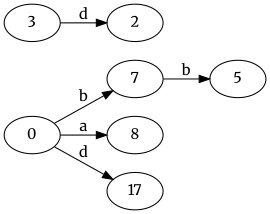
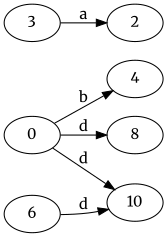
(84, 15) -> (84, 15)
(135, 79) -> (135, 79)
(238, 79) -> none
(84, 127) -> (84, 127)
(135, 191) -> (135, 203)
none -> (32, 214)
